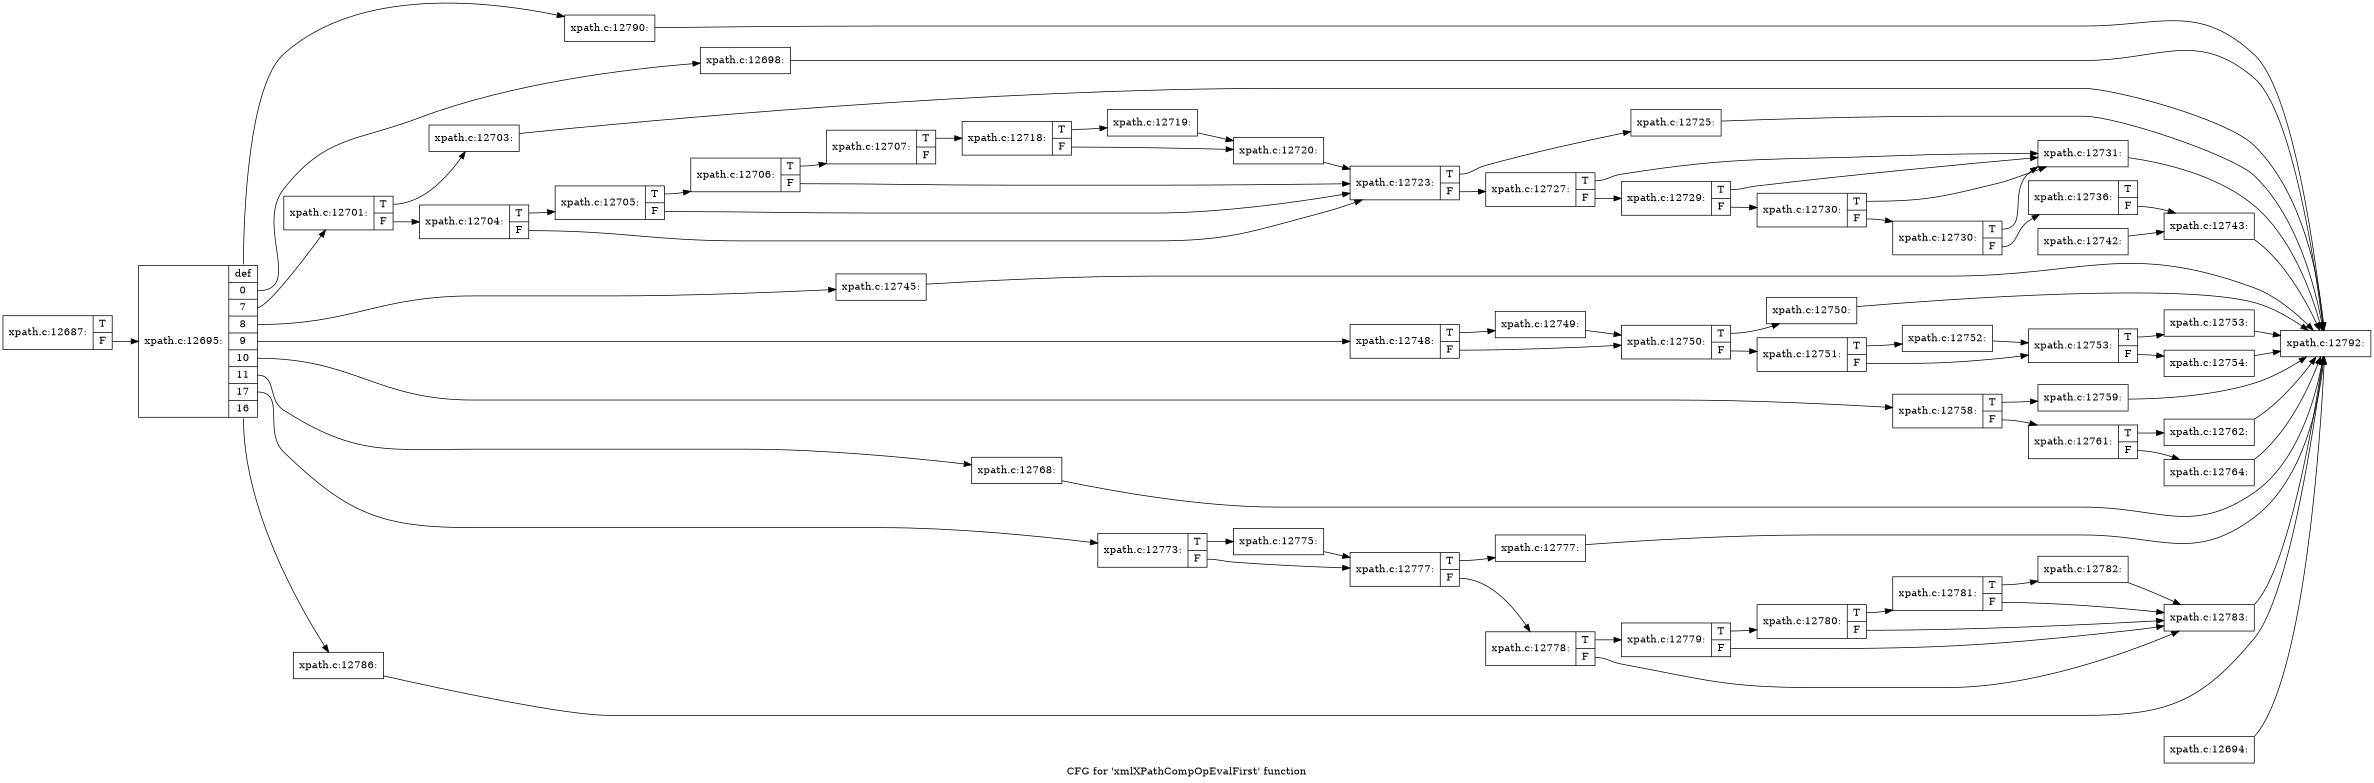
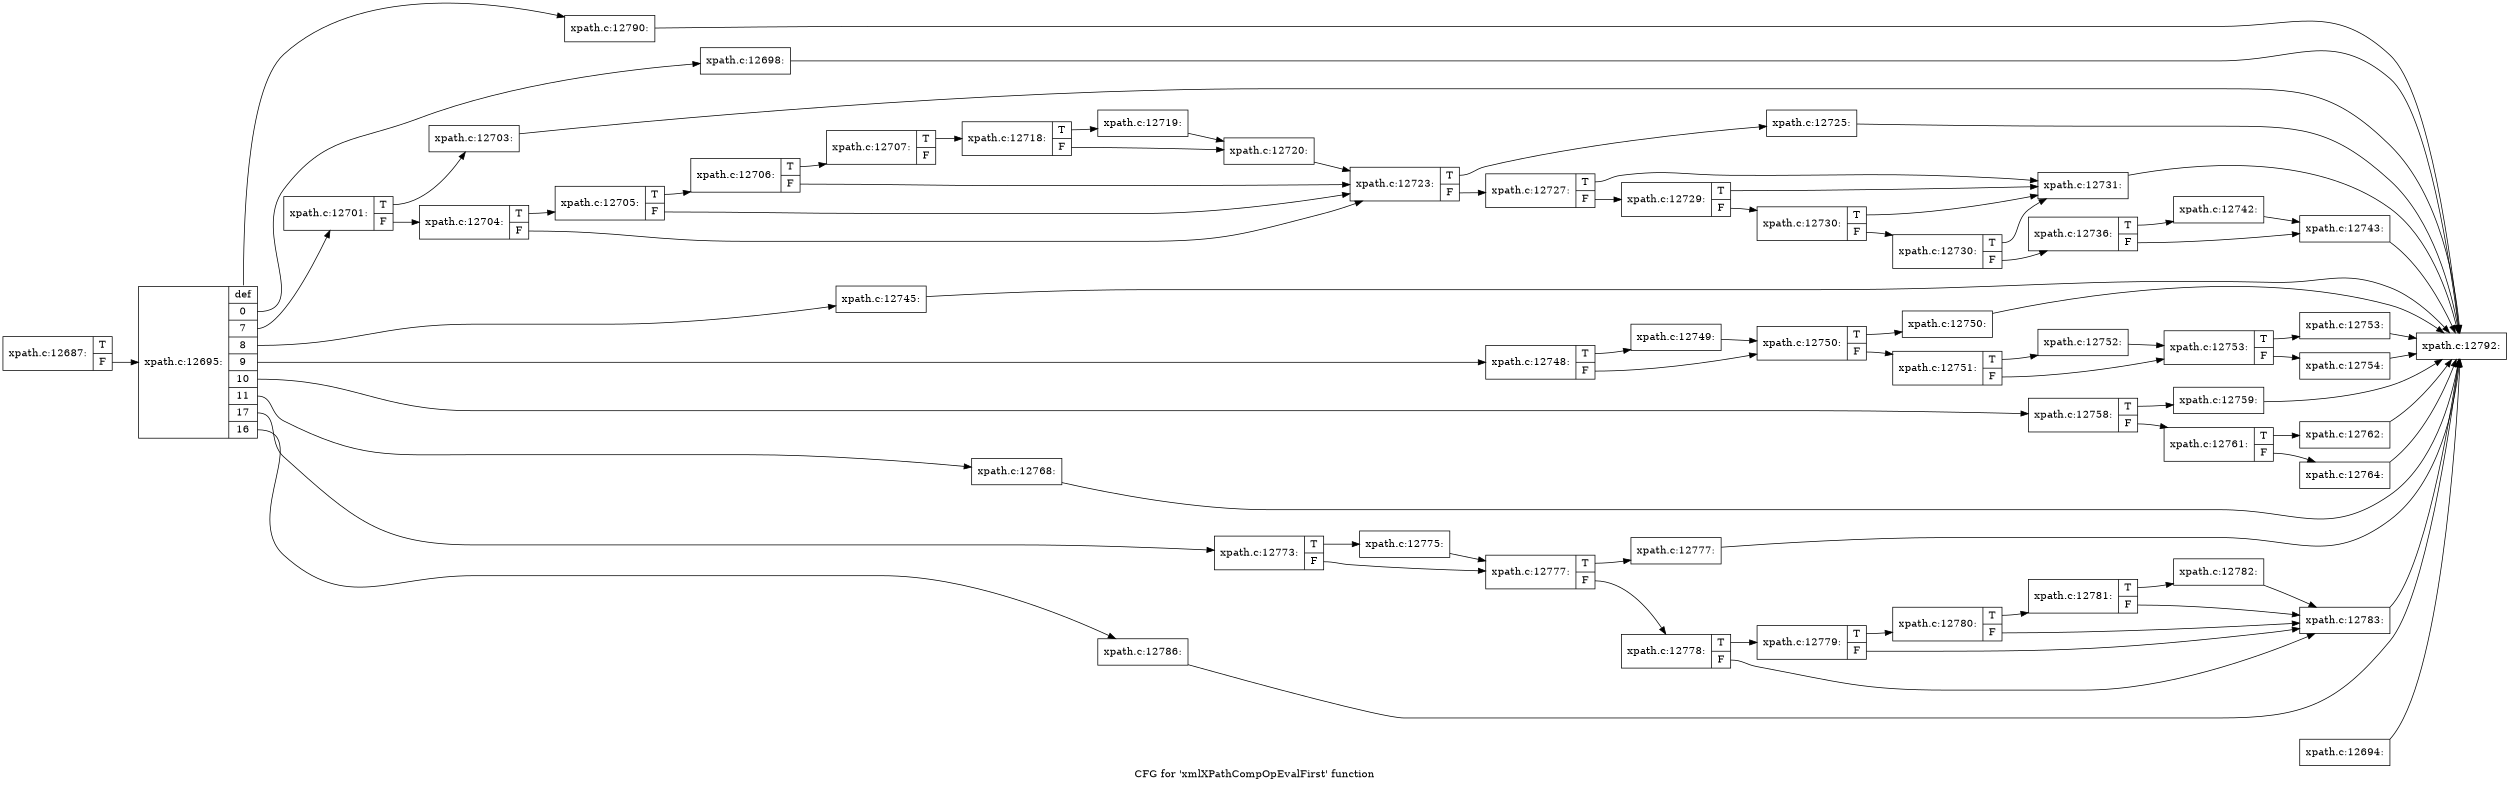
none -> (2152, 224)
